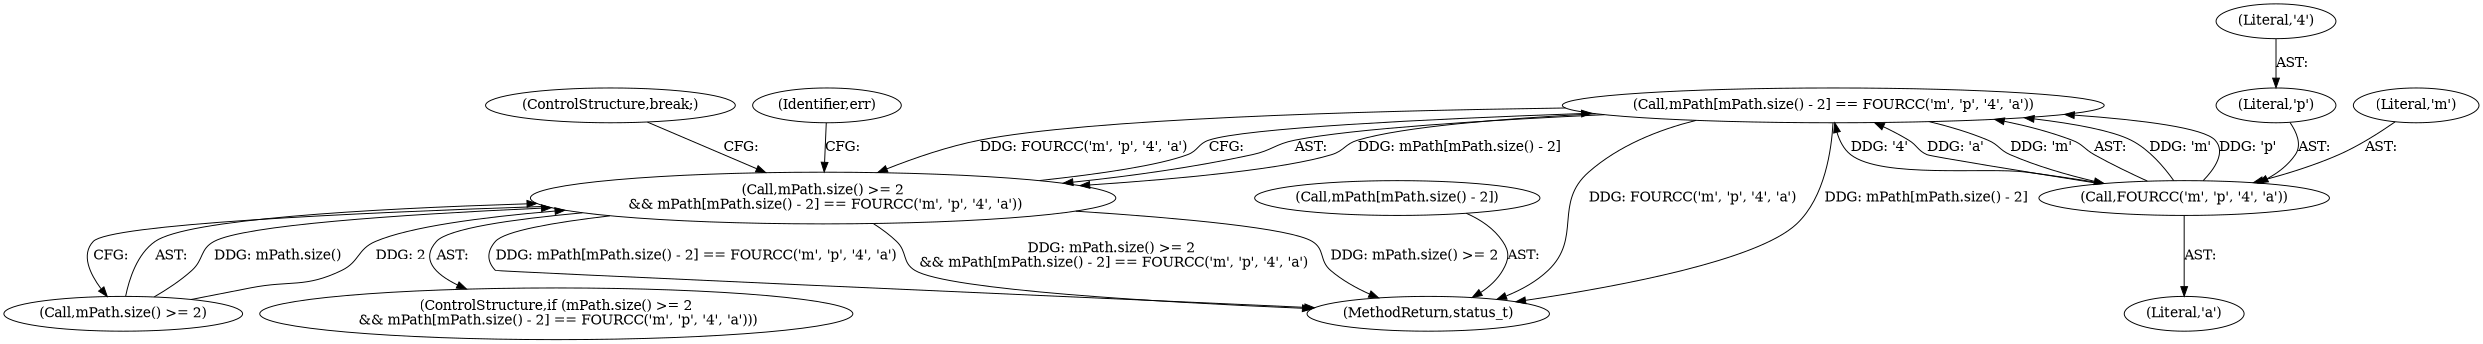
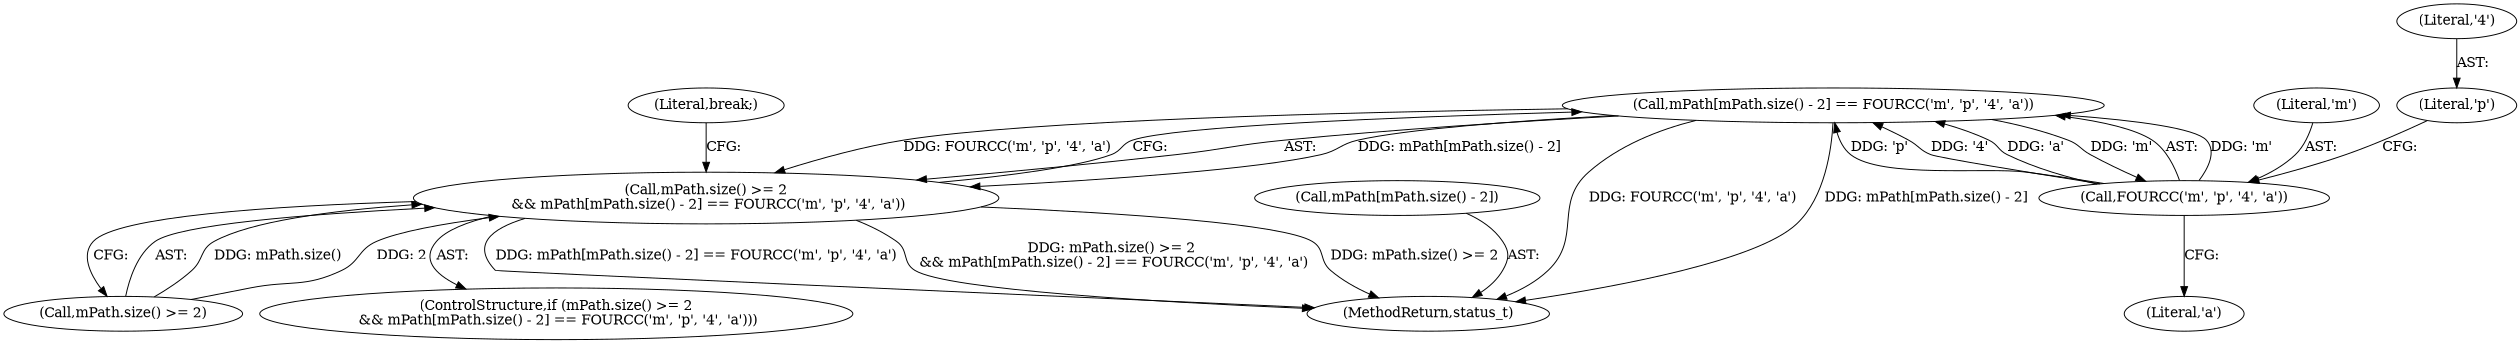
(610, 105) -> (706, 105)
(827, 105) -> none
(2317, 147) -> (2402, 147)
(2203, 256) -> (2204, 256)
